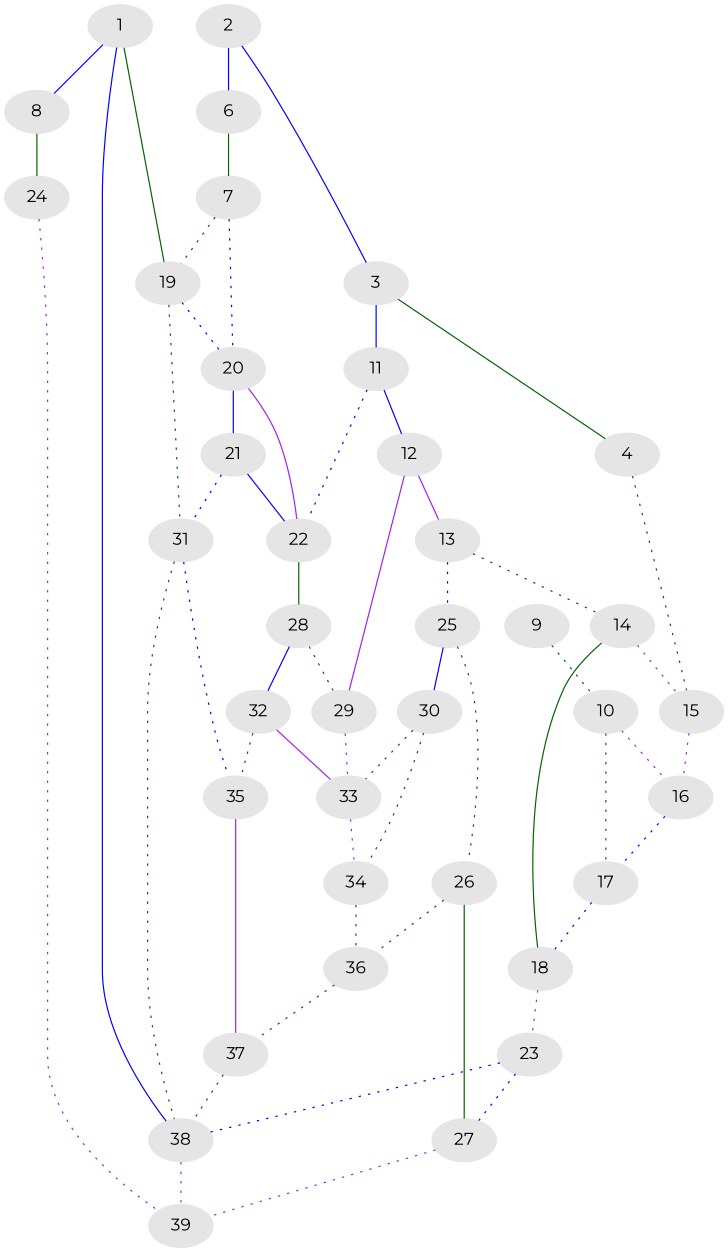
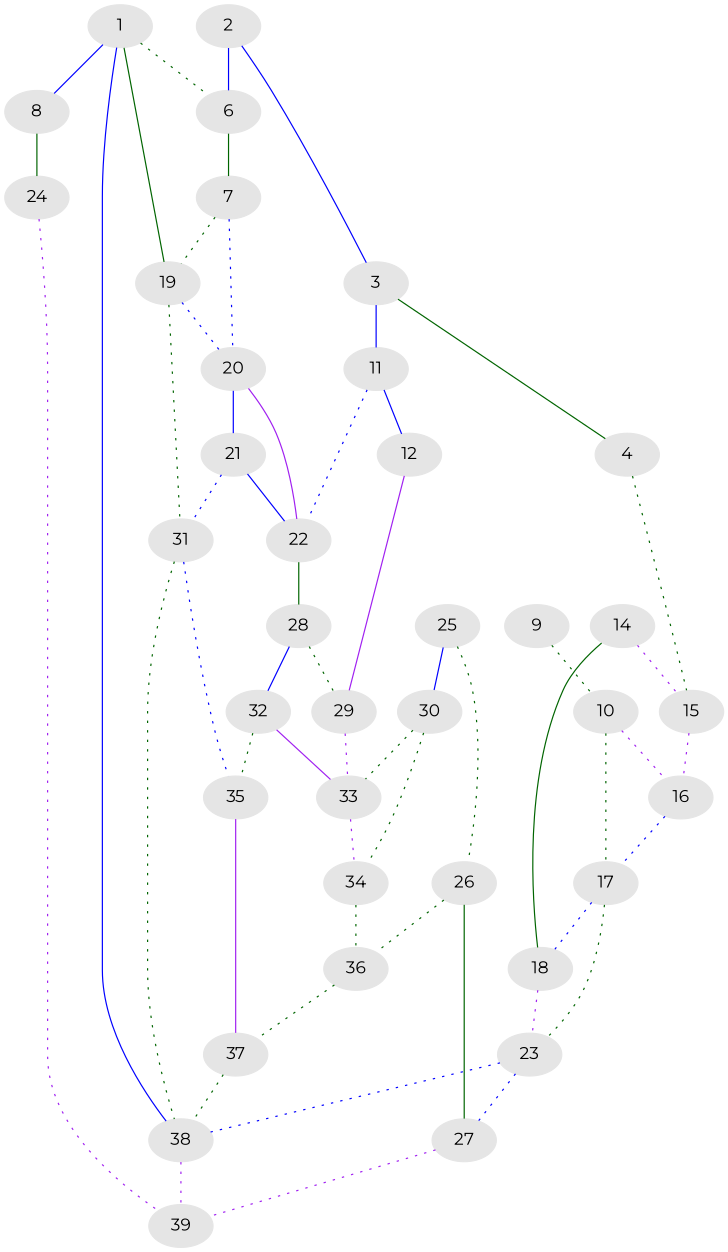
none -> (174, 69)
(448, 540) -> none
none -> (589, 976)
